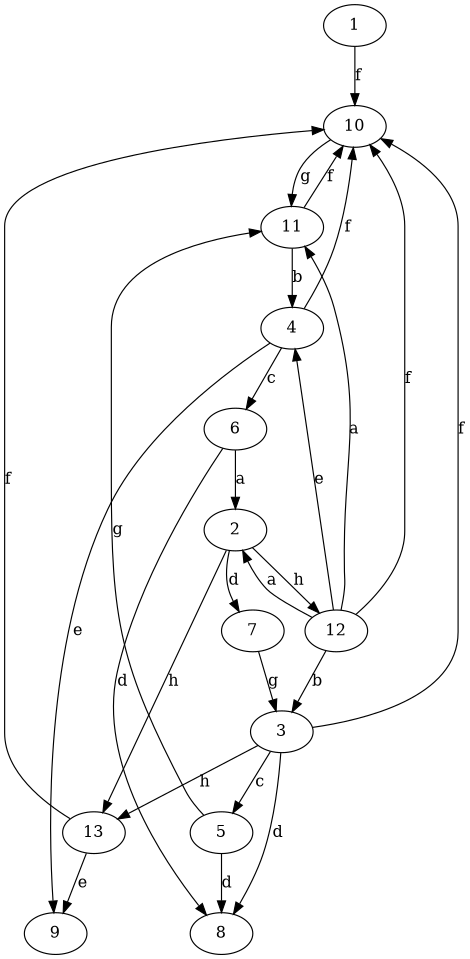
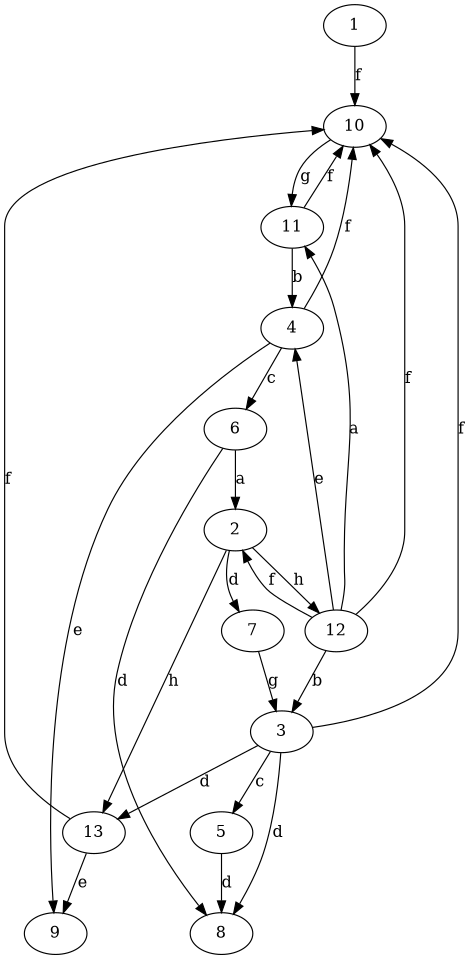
(111, 473) -> none
(272, 580) -> (272, 580)
(205, 782) -> (205, 782)
